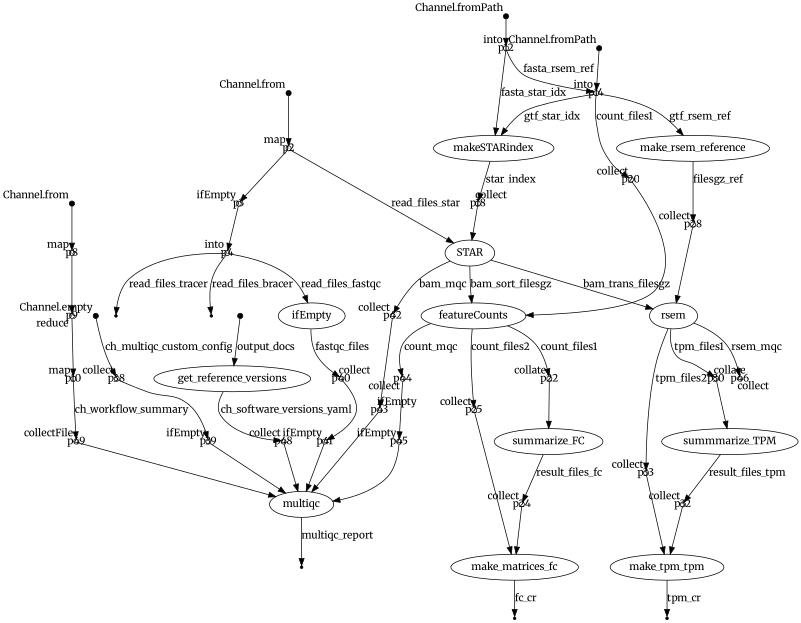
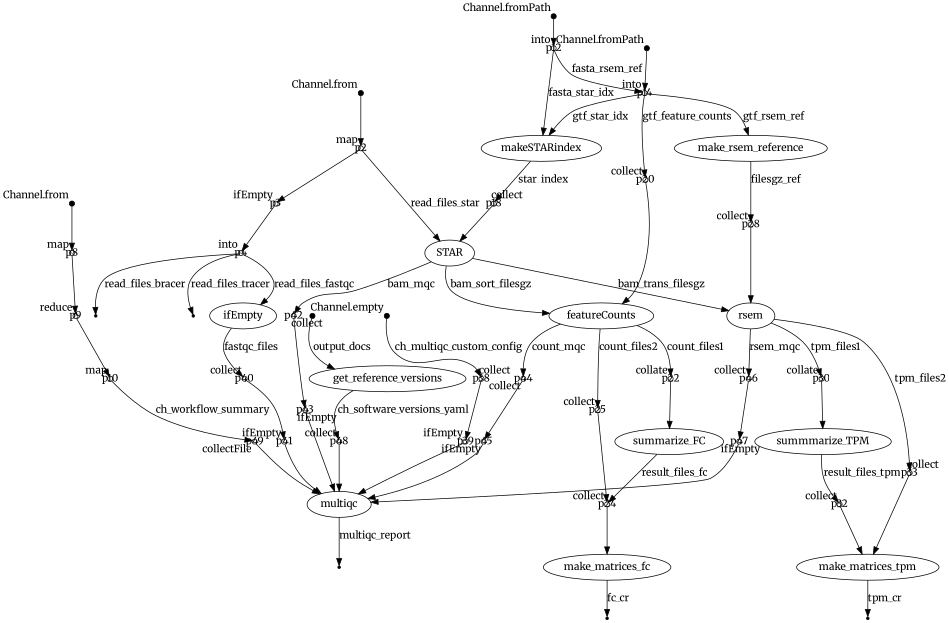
(625, 117) -> (687, 117)
none -> (739, 442)
(492, 480) -> (602, 454)
(667, 567) -> (868, 567)
